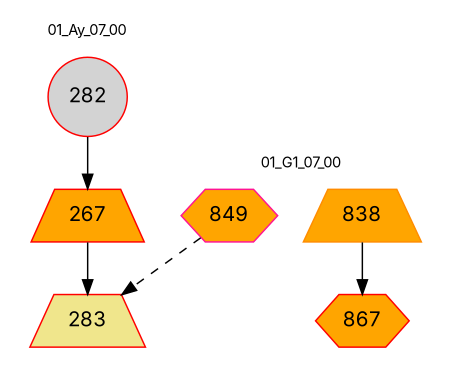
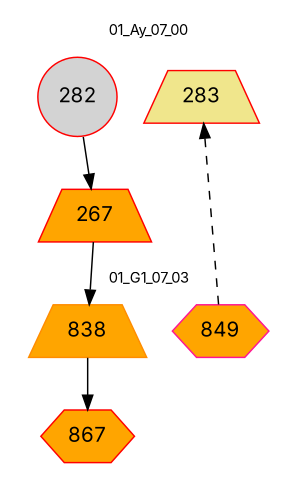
(301, 164) -> (149, 279)
(88, 261) -> (91, 274)
